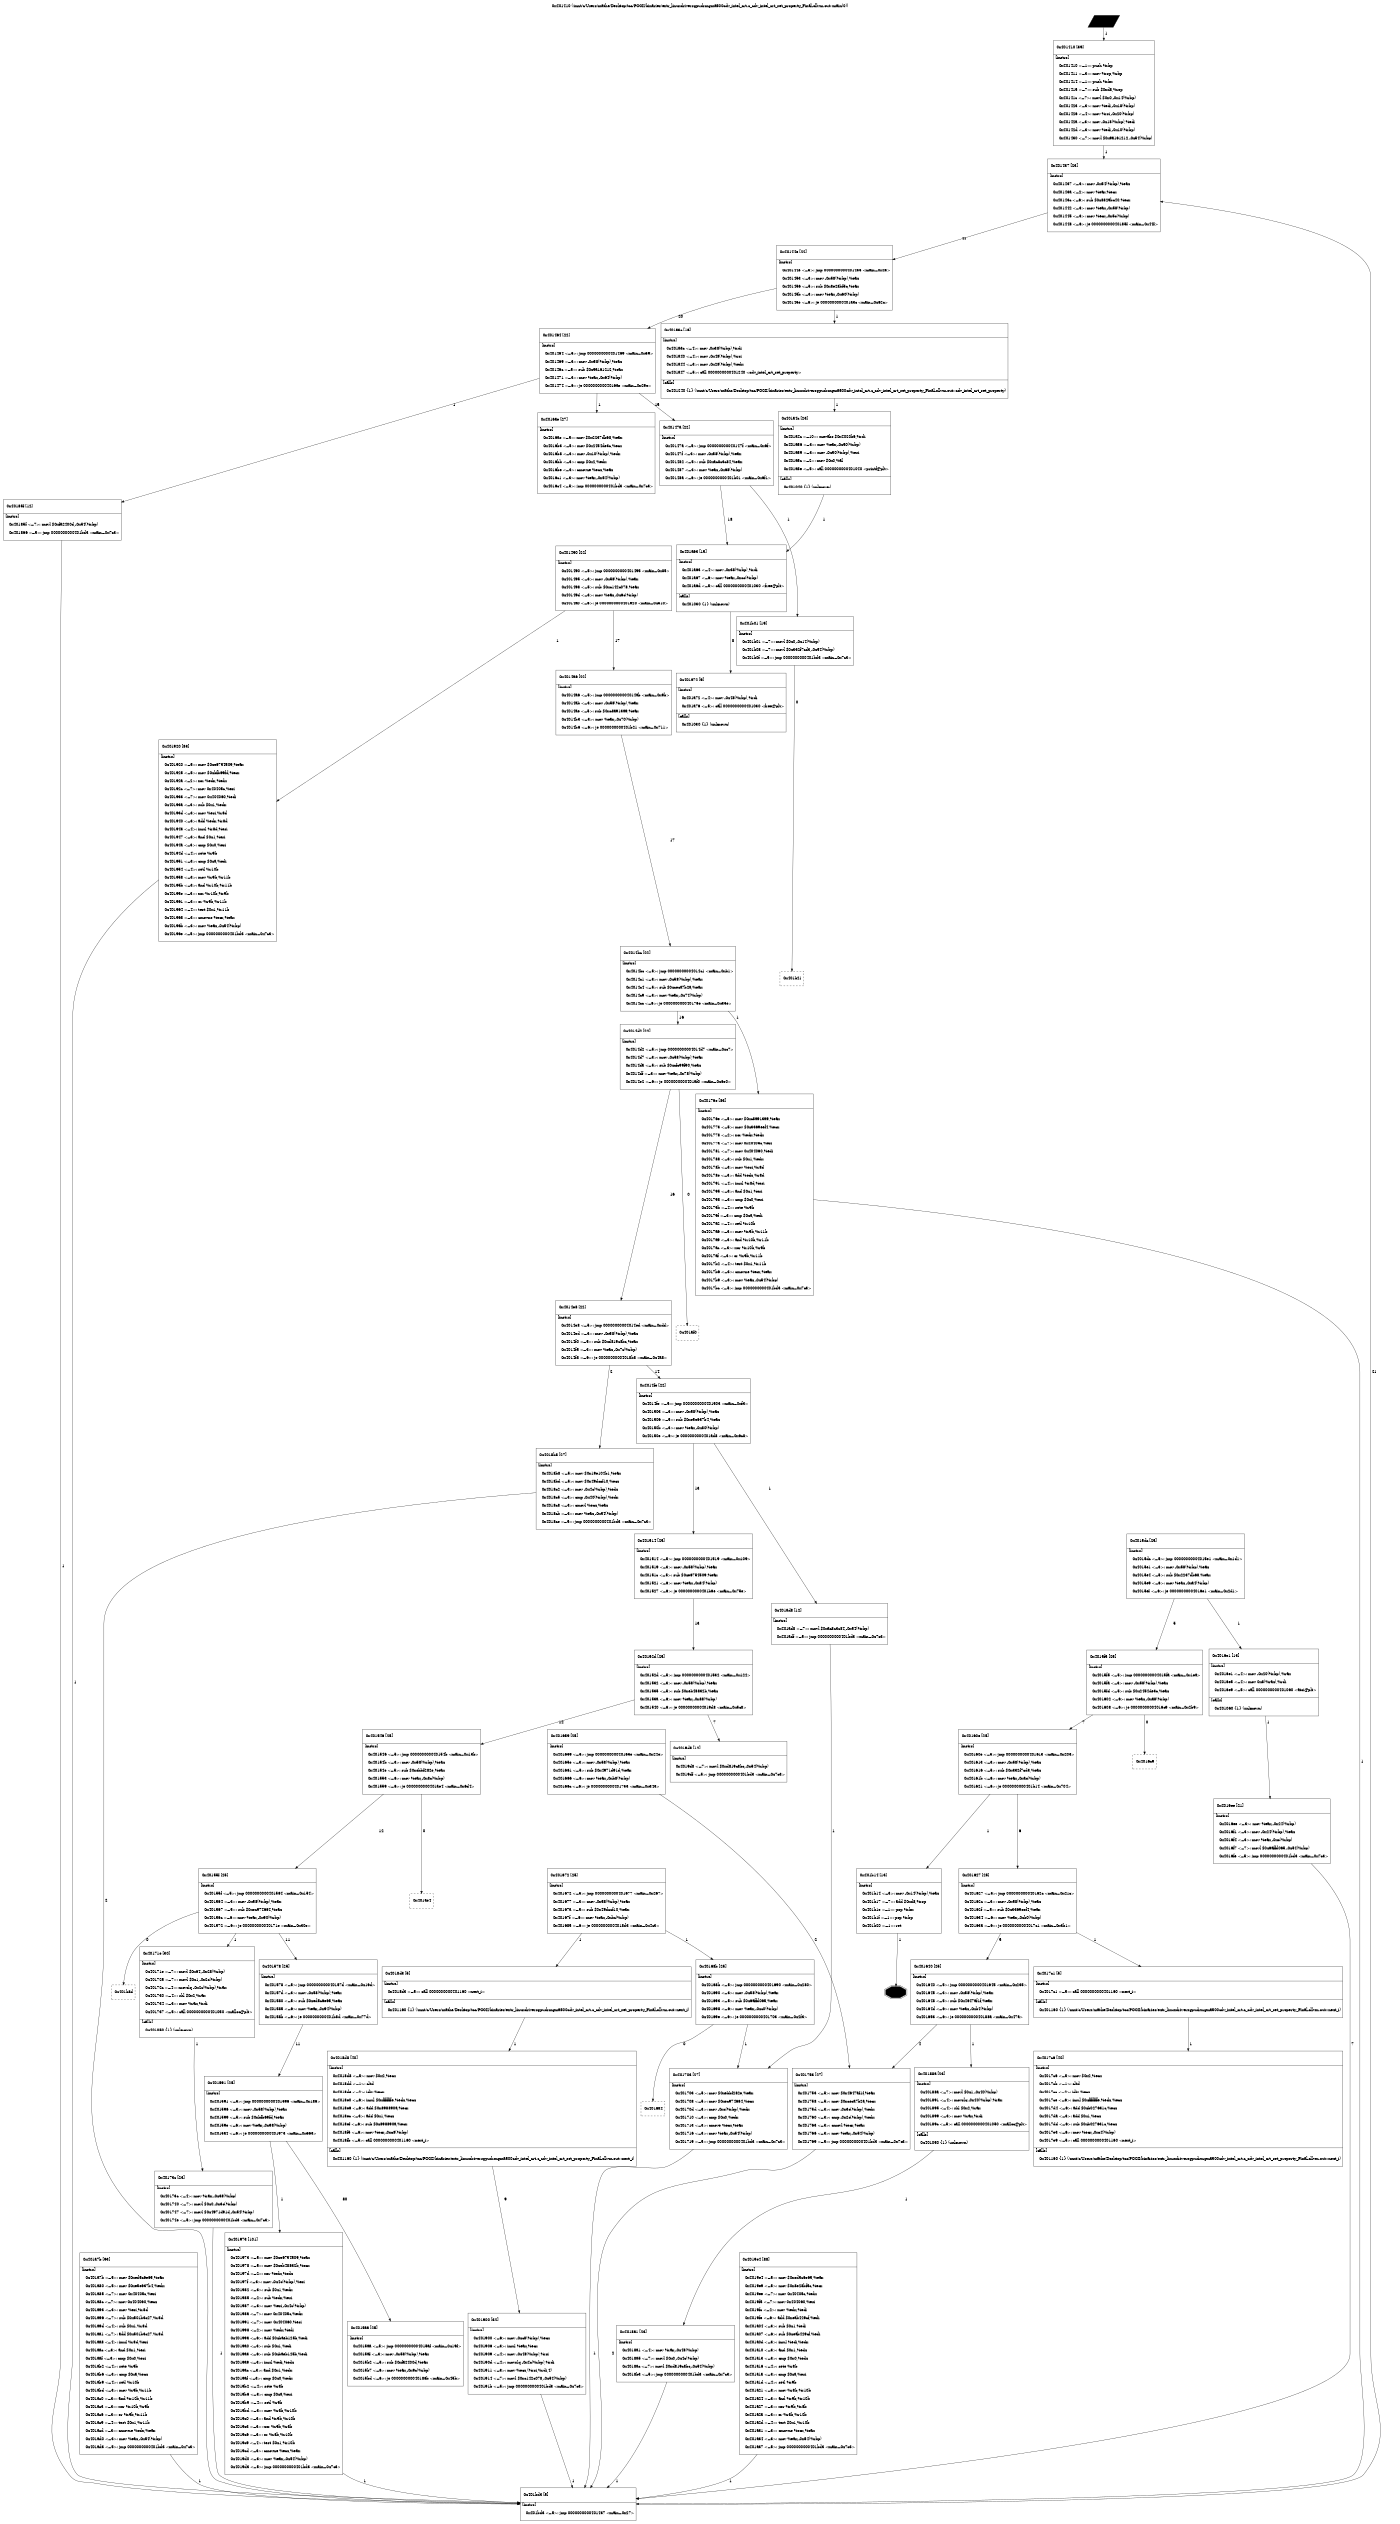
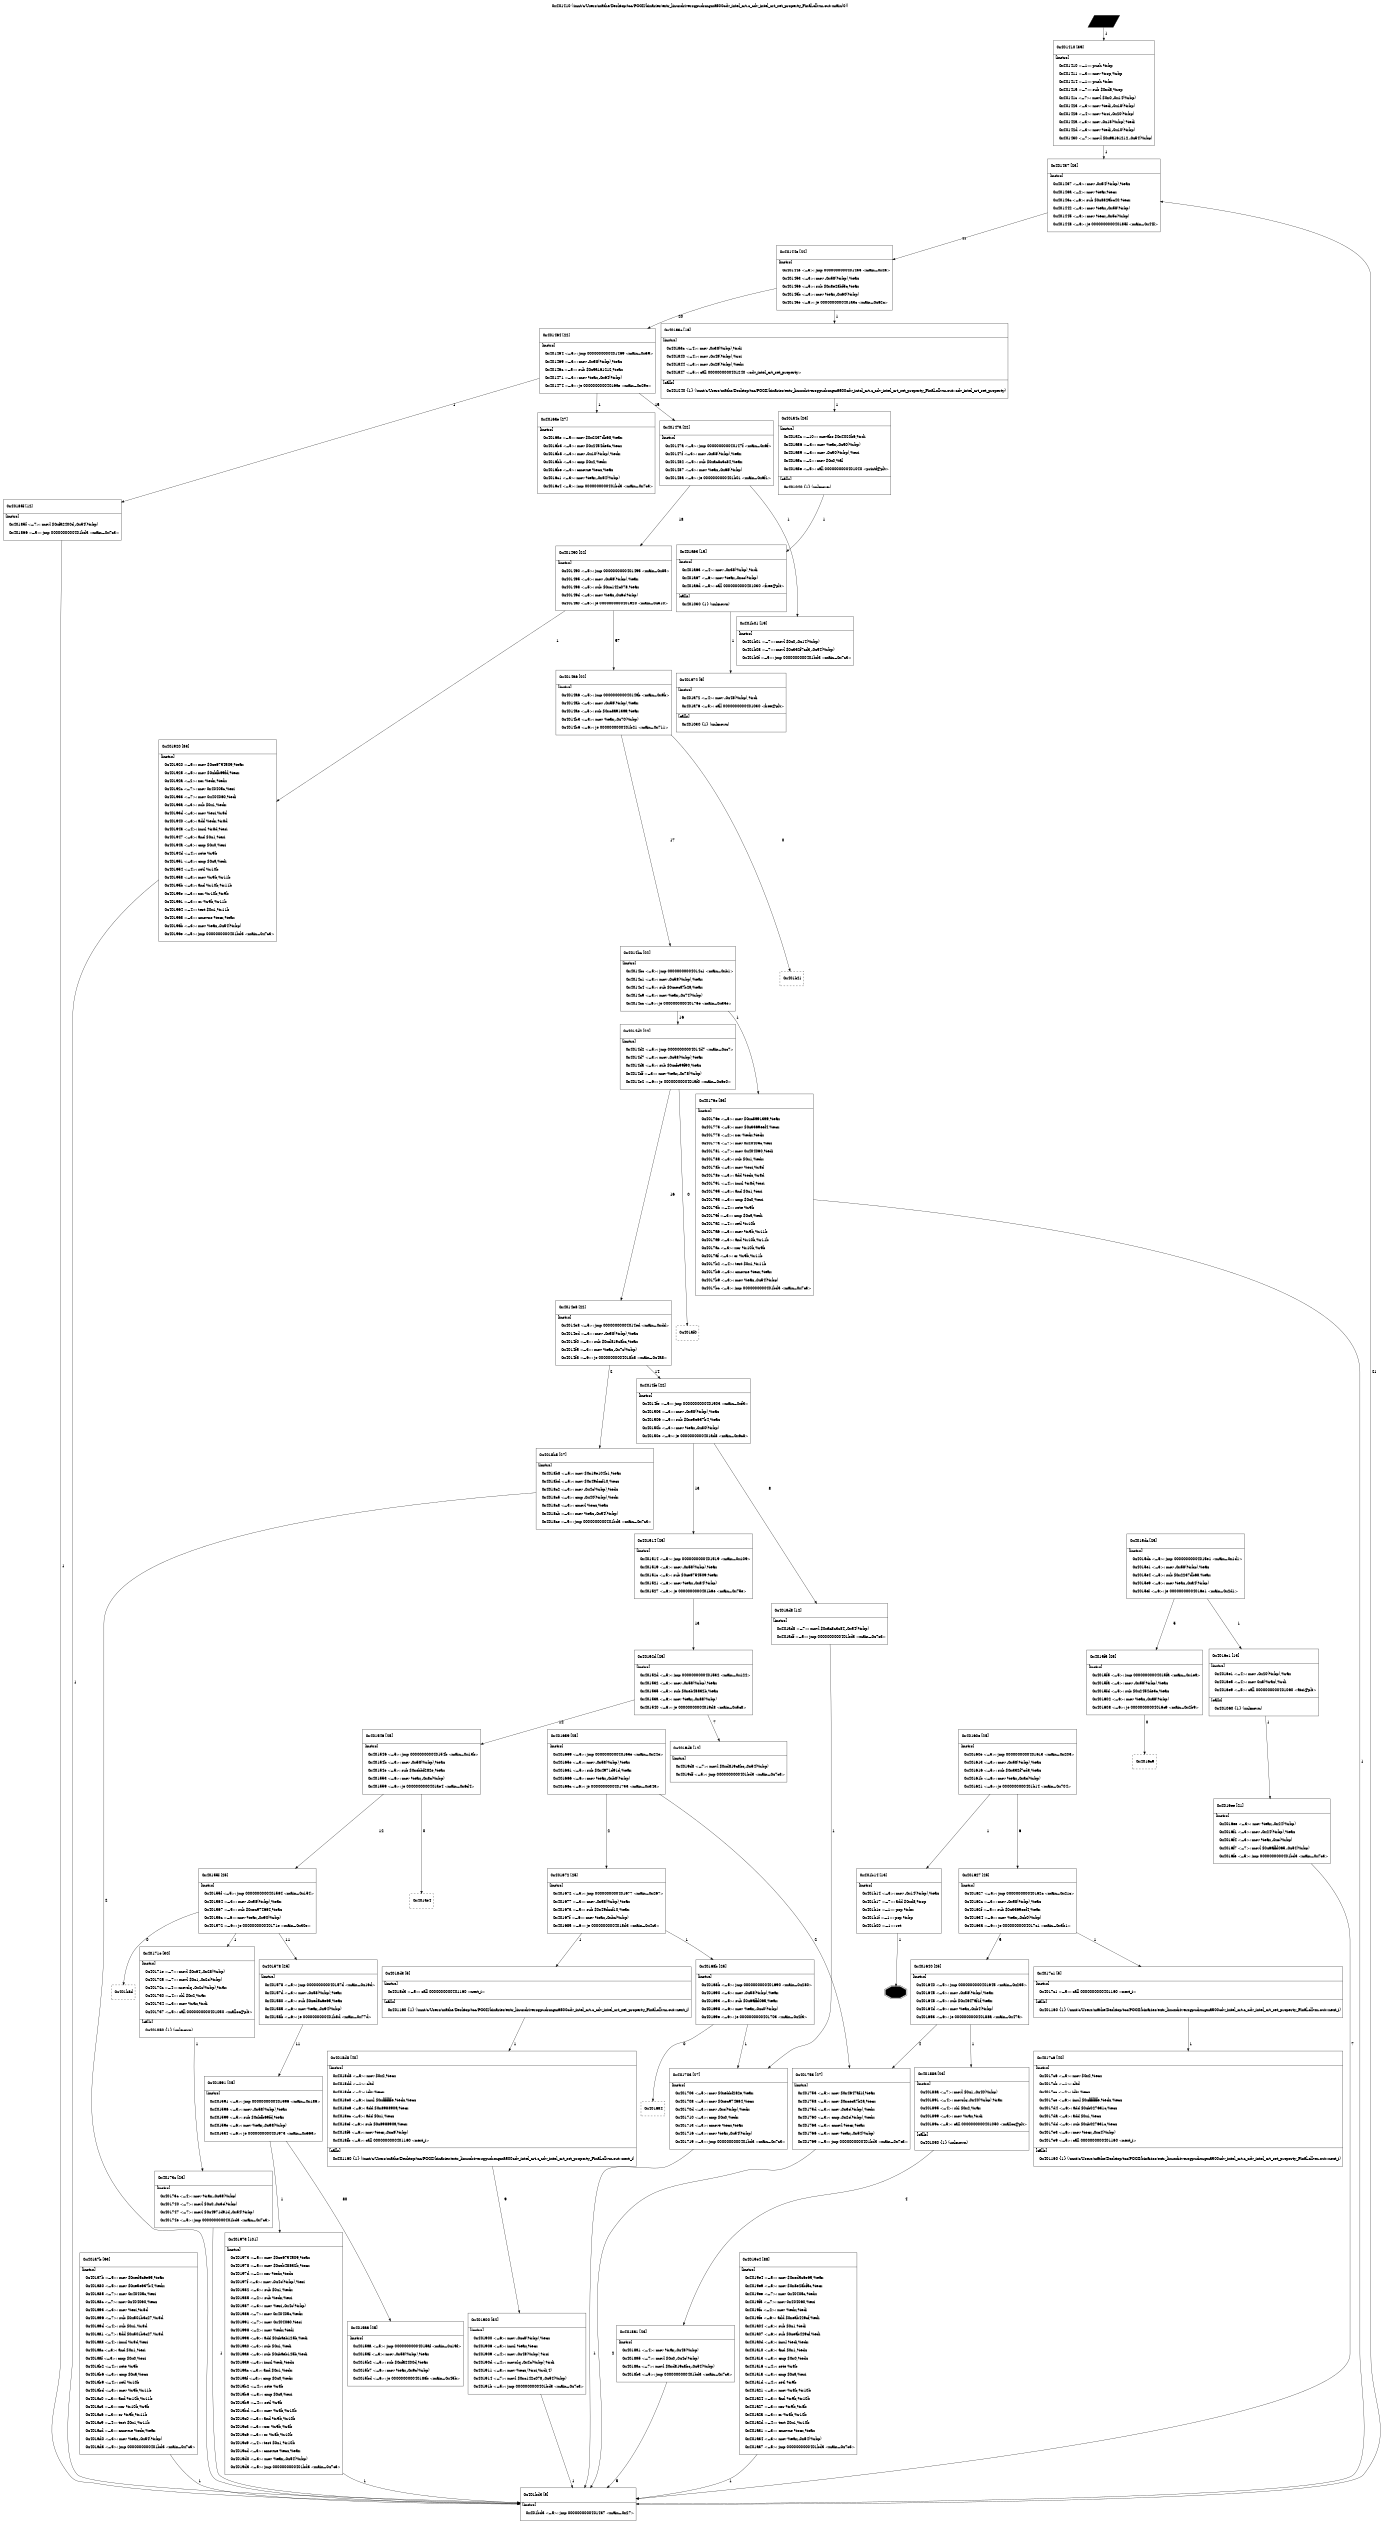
(724, 514) -> (666, 515)
(617, 641) -> (617, 641)
(732, 641) -> (732, 641)
(793, 817) -> (743, 845)
(769, 1489) -> (769, 1489)
(1082, 1721) -> none
none -> (606, 1830)
(906, 2199) -> (906, 2199)
(616, 2481) -> (616, 2481)
